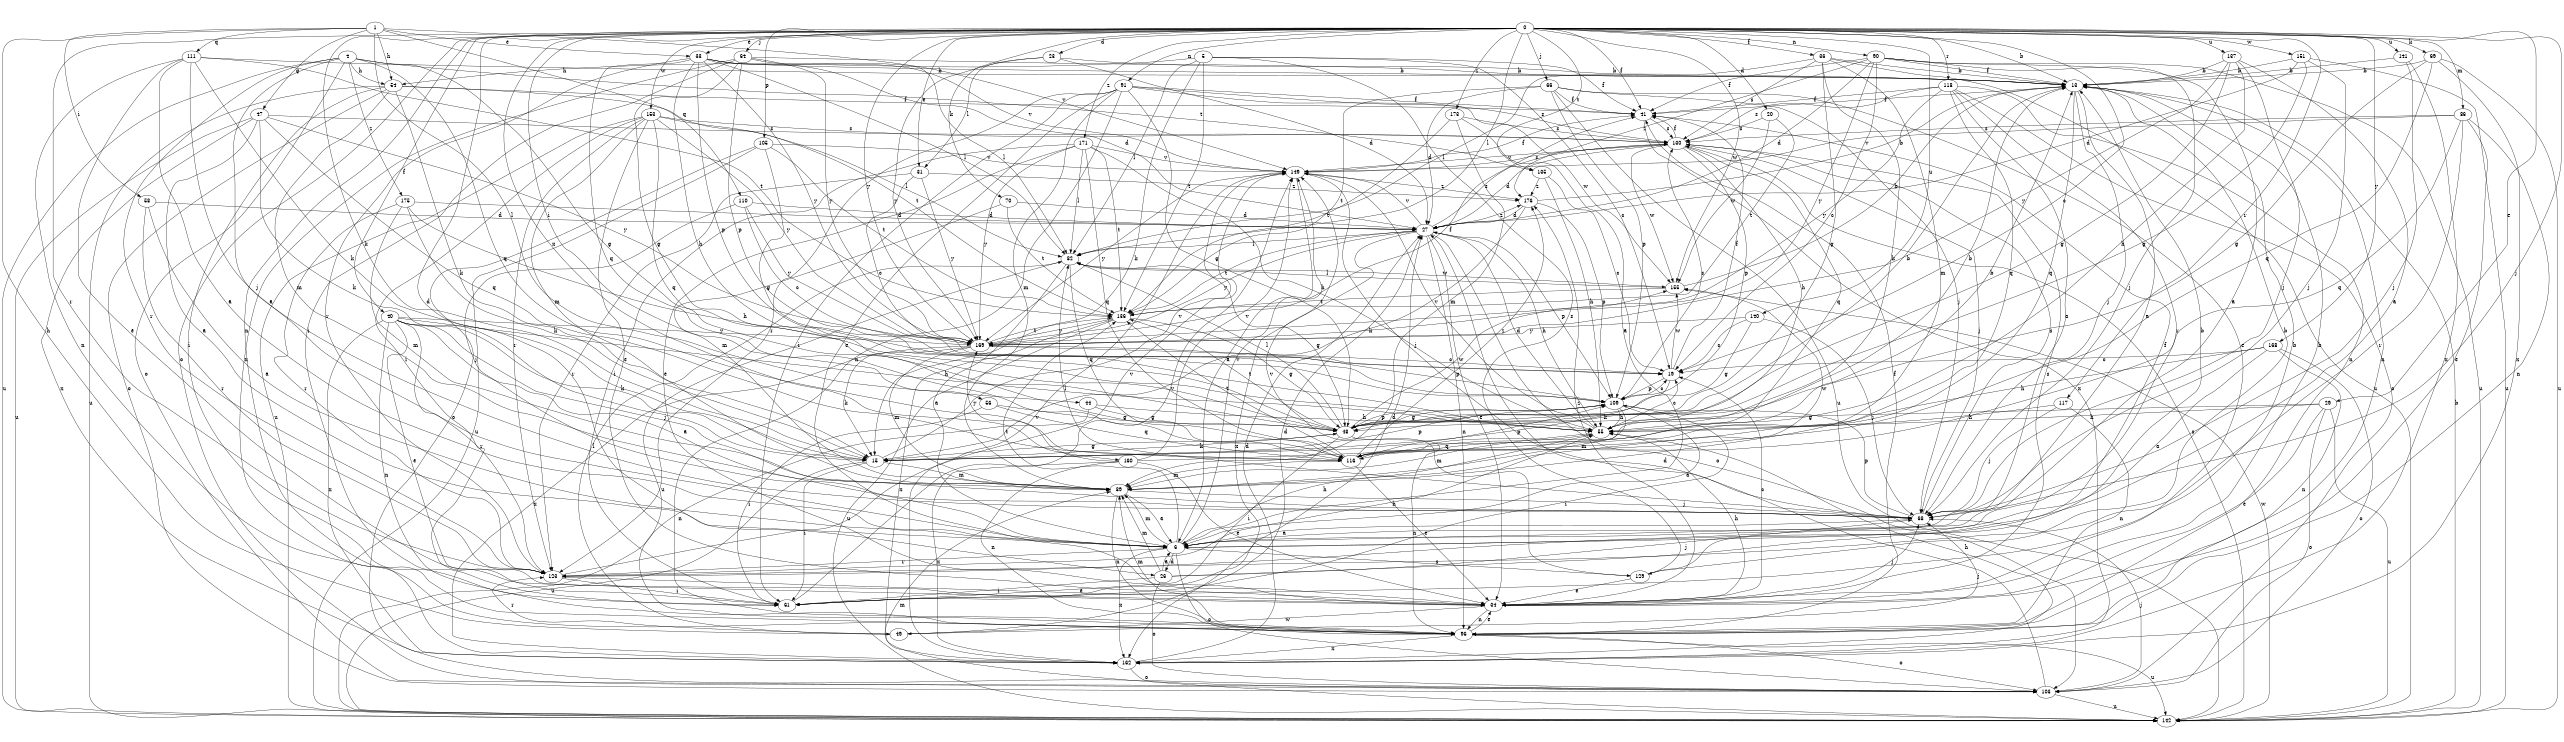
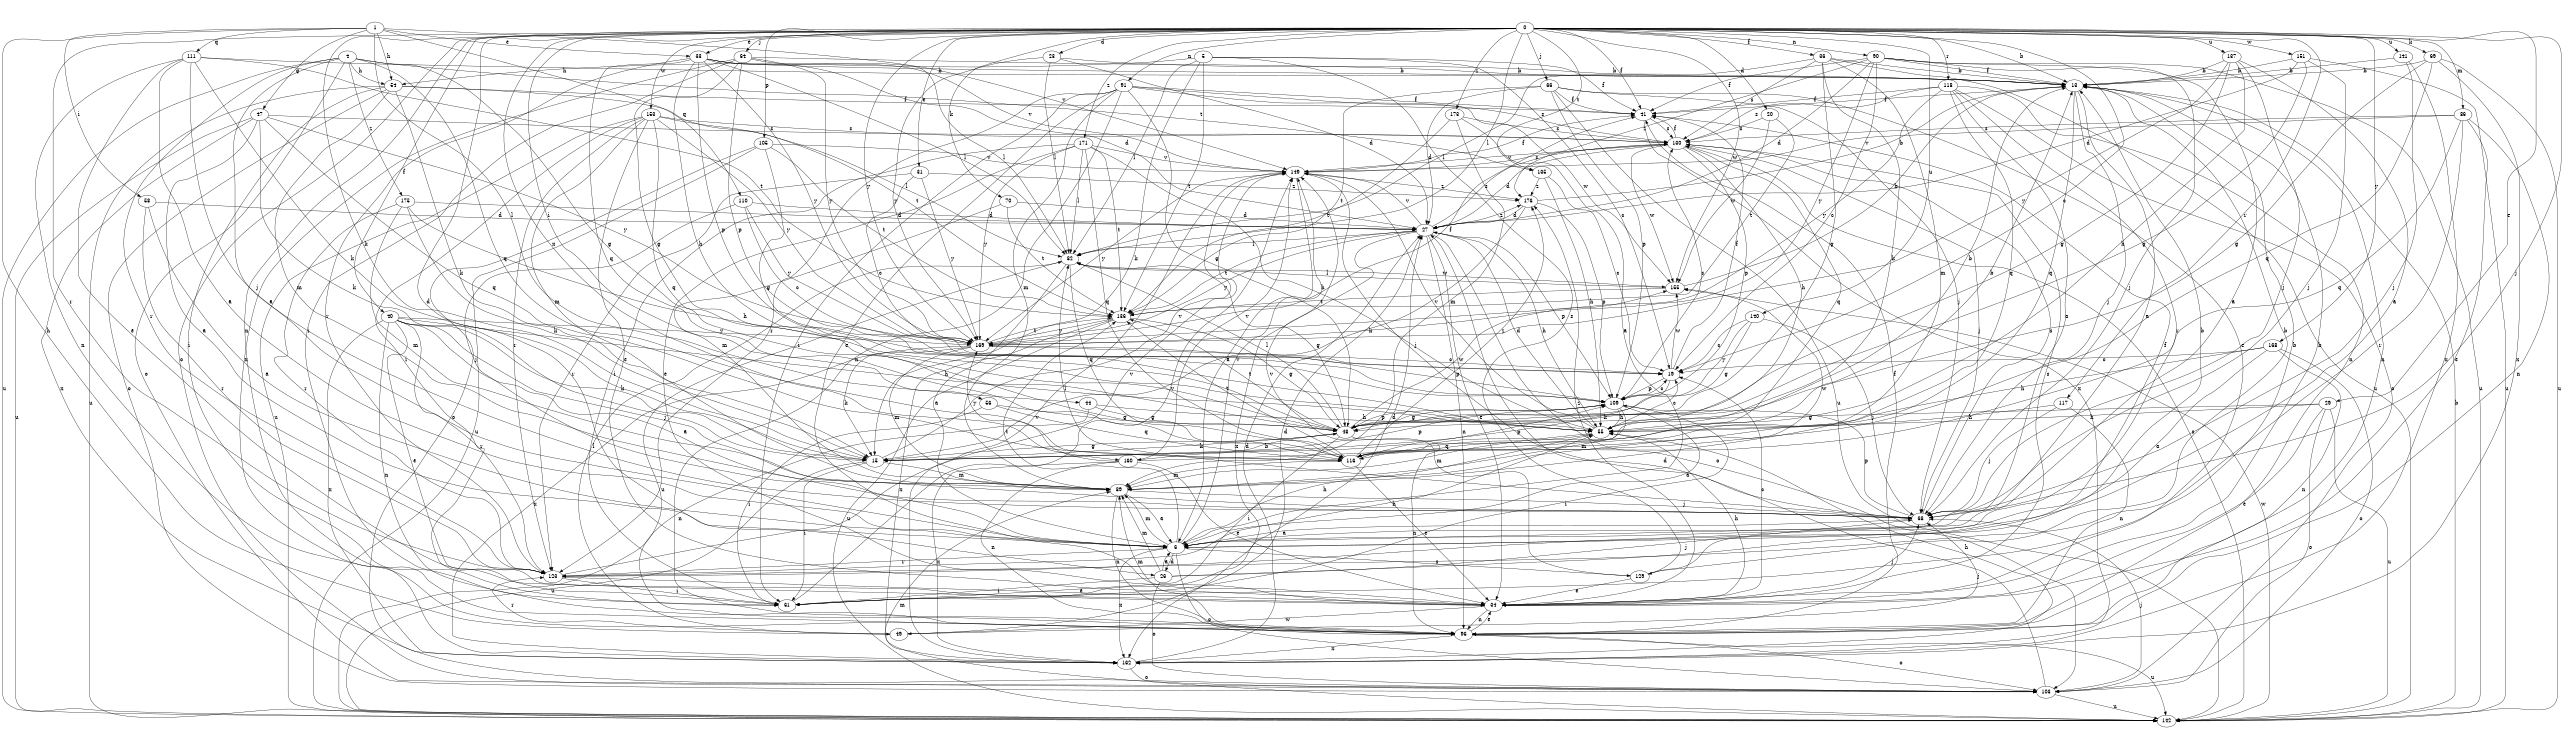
(970, 86) -> (1054, 161)
(1521, 334) -> (1703, 381)
(1761, 370) -> (1254, 448)
